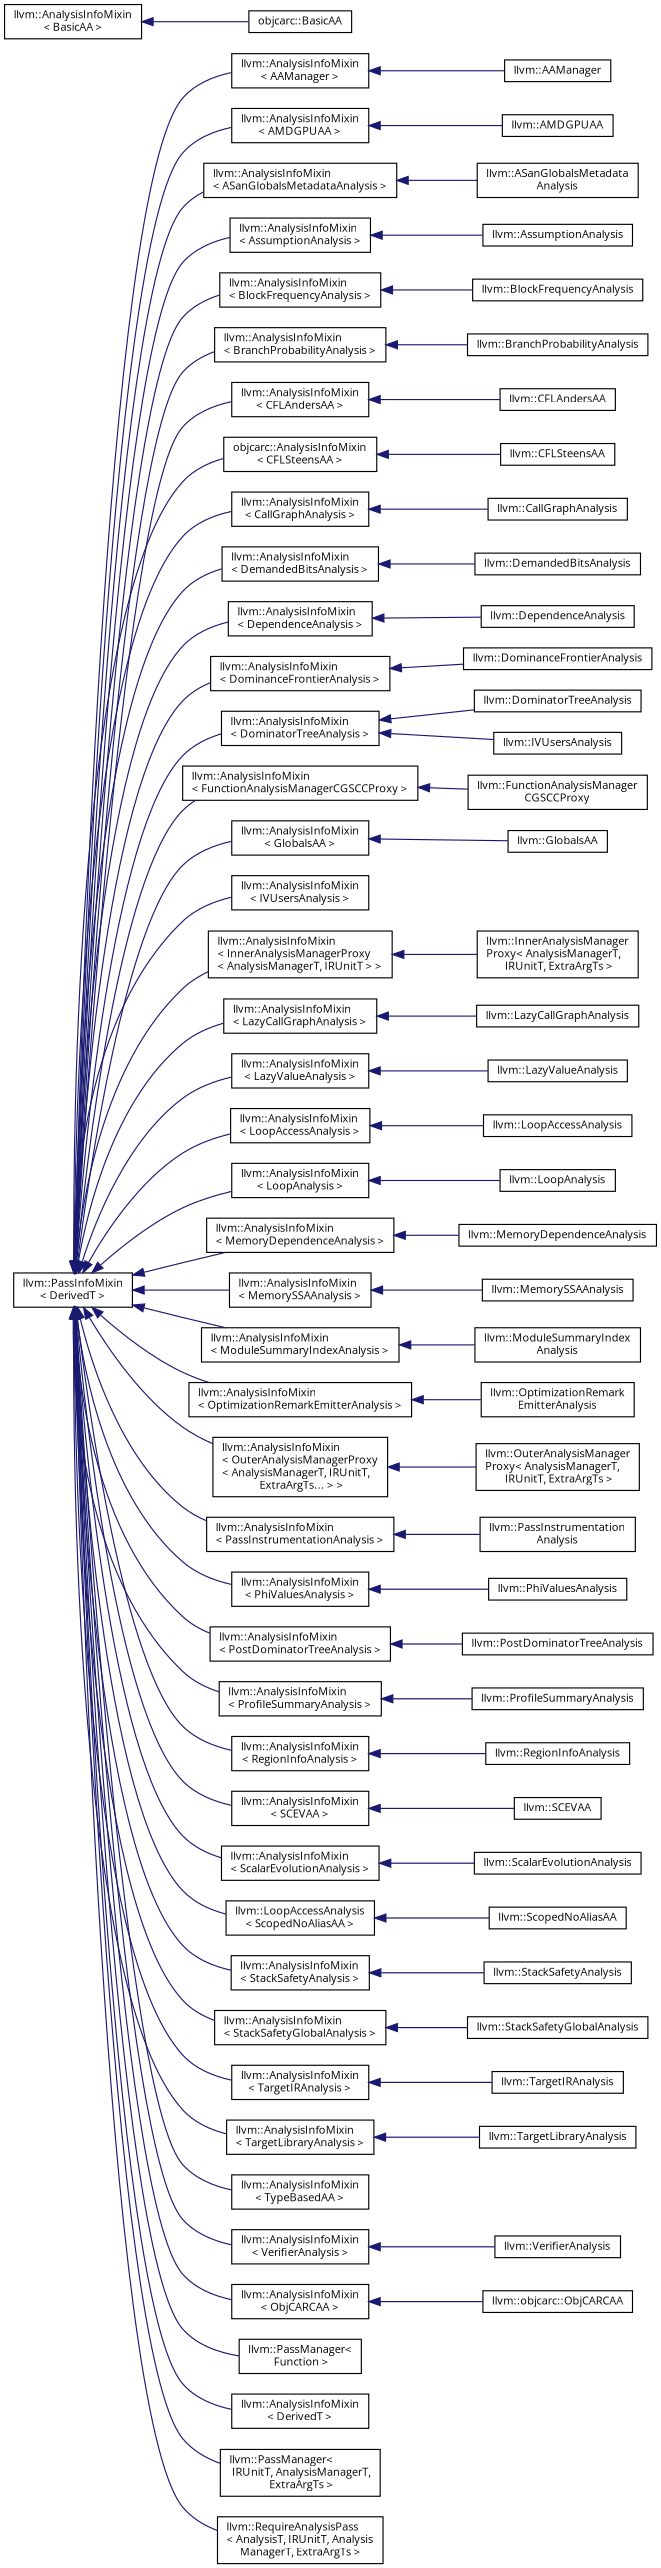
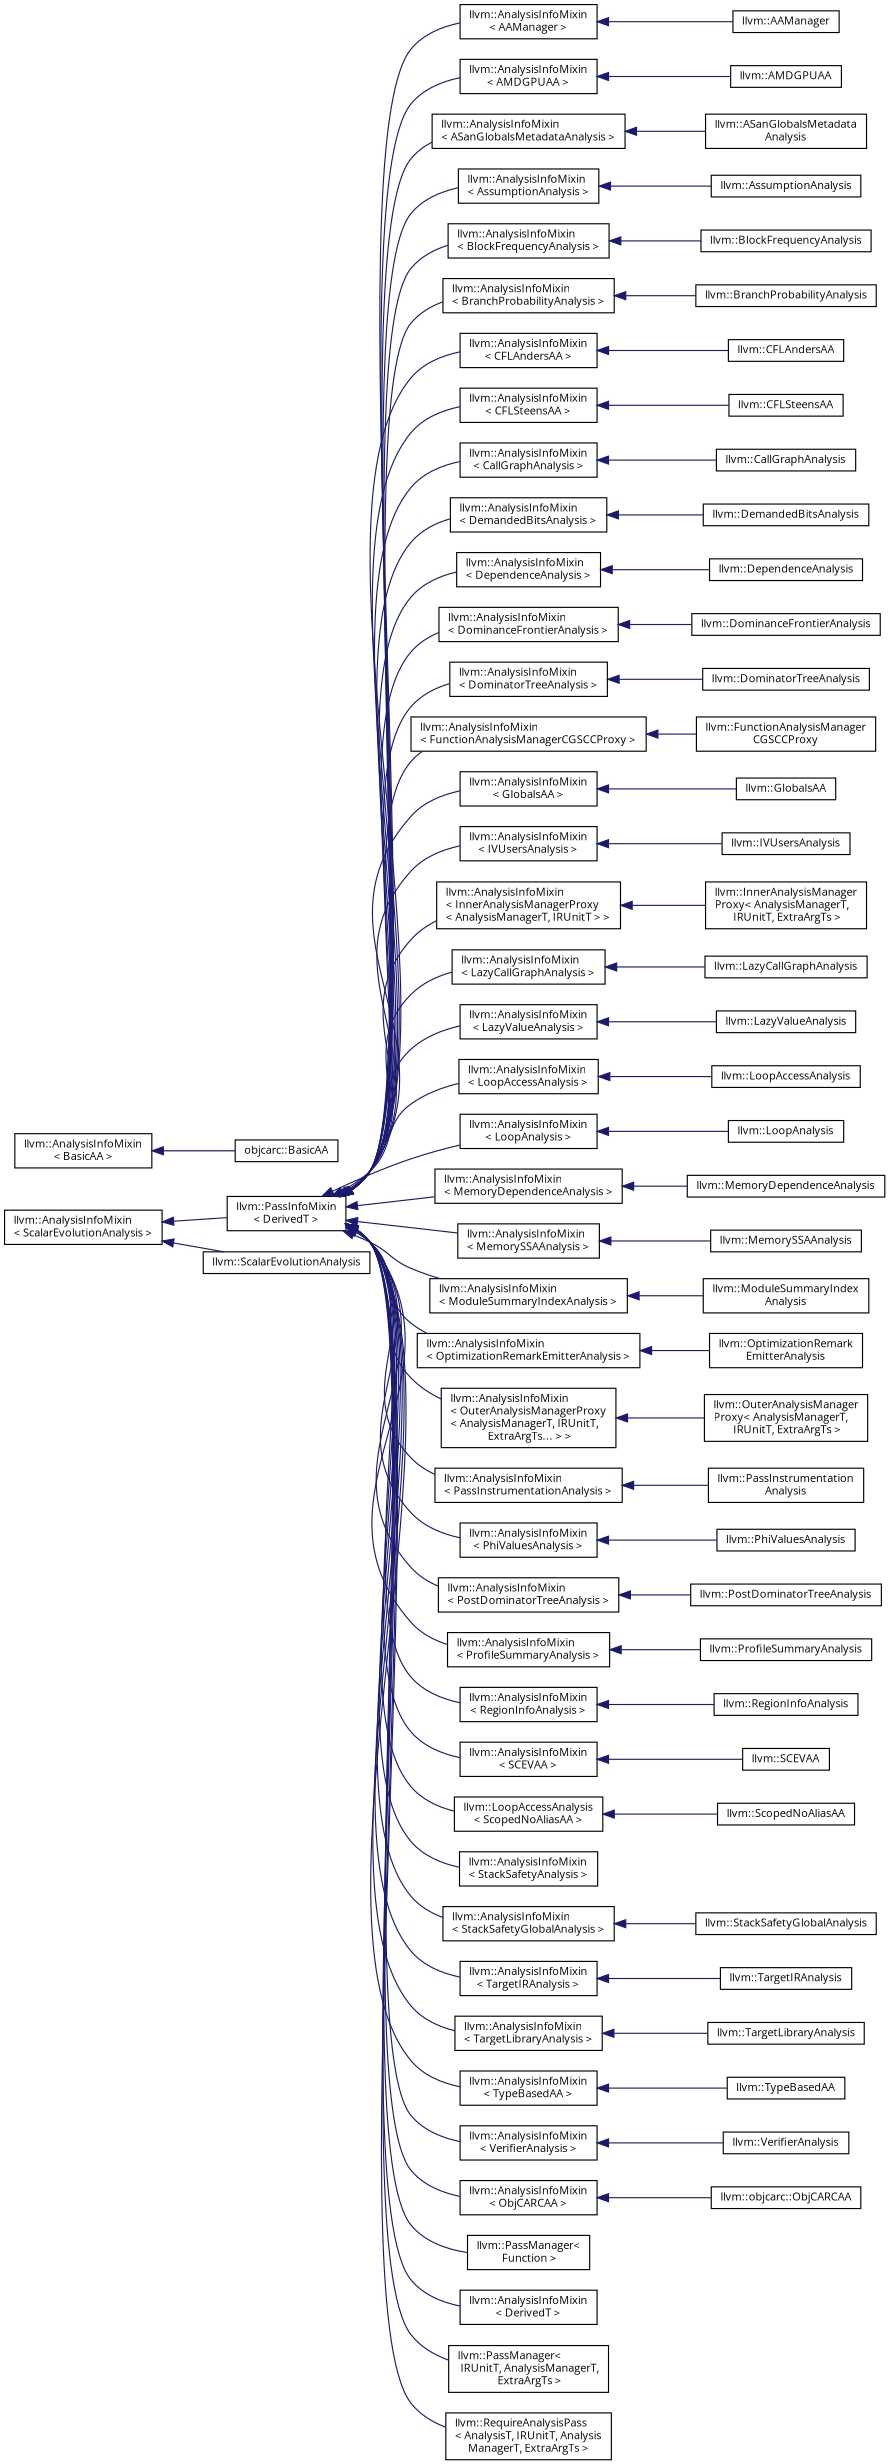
(300, 454) -> (529, 405)
(442, 737) -> (665, 844)
(108, 1606) -> (200, 1219)
(558, 1973) -> none
none -> (786, 2088)
